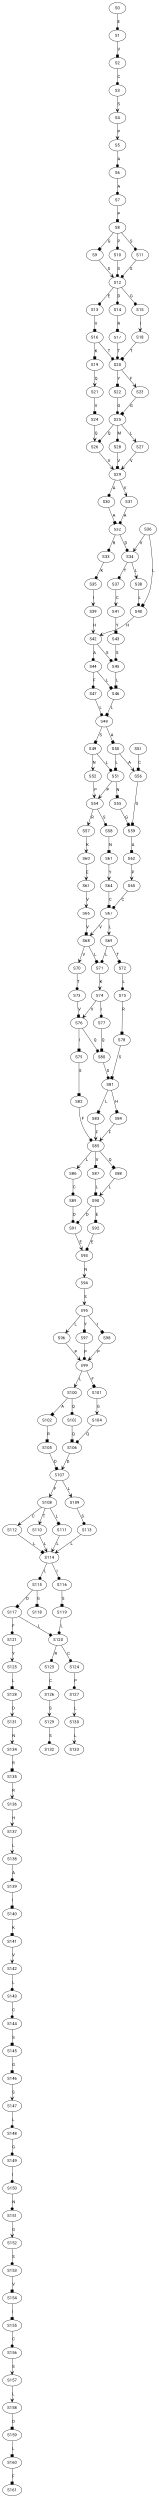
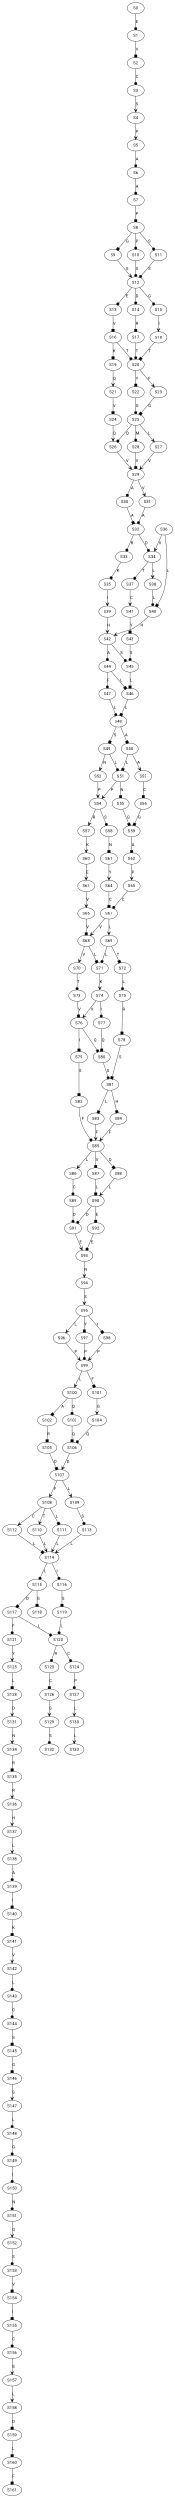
(126, 761) -> (136, 761)
